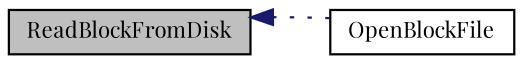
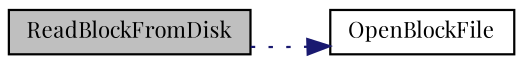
(301, 17) -> (279, 47)
